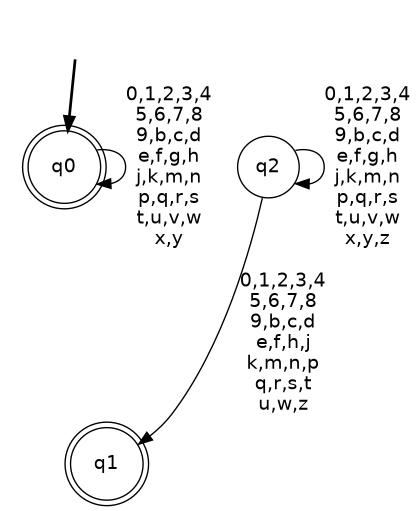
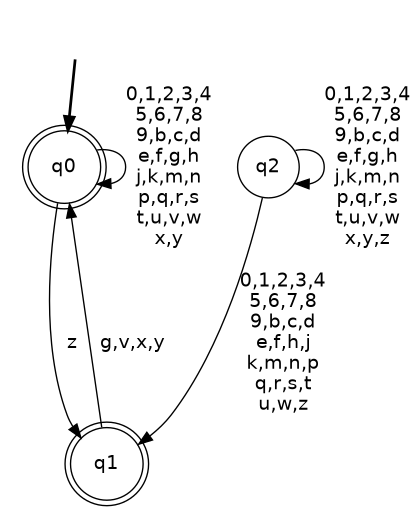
none -> (50, 316)
none -> (87, 323)
